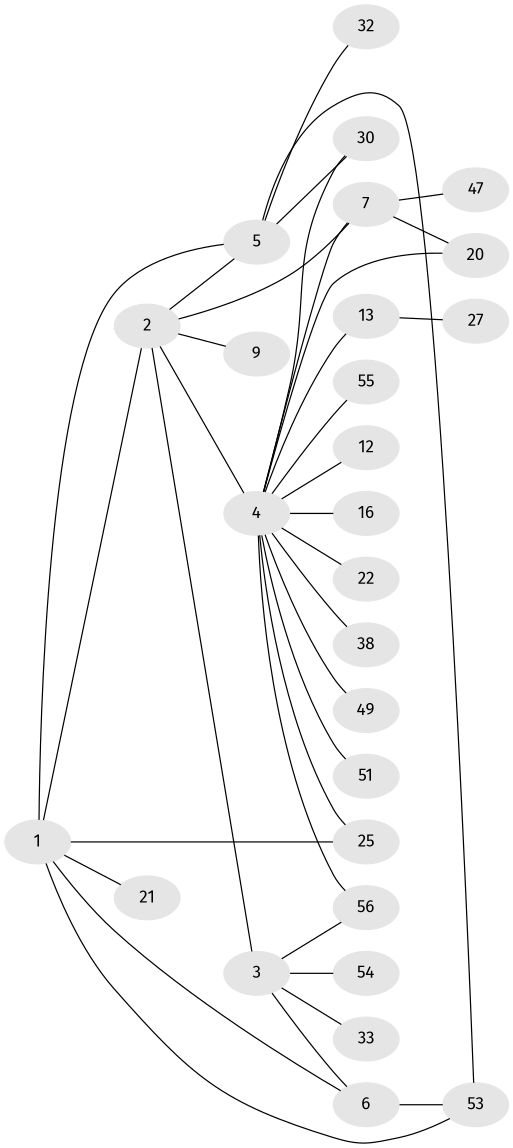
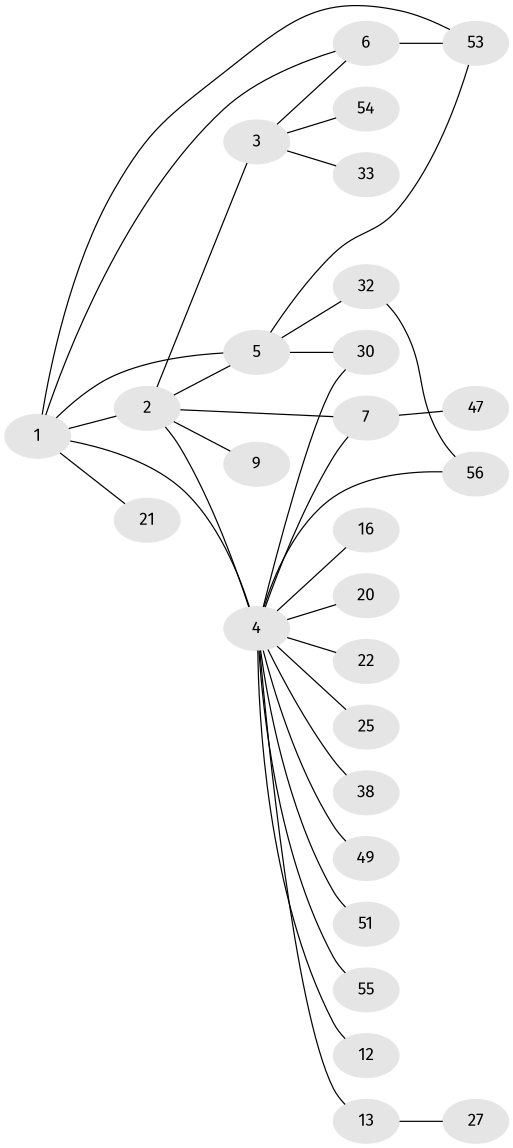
(414, 227) -> none
(202, 842) -> (187, 494)
(311, 940) -> (421, 380)
